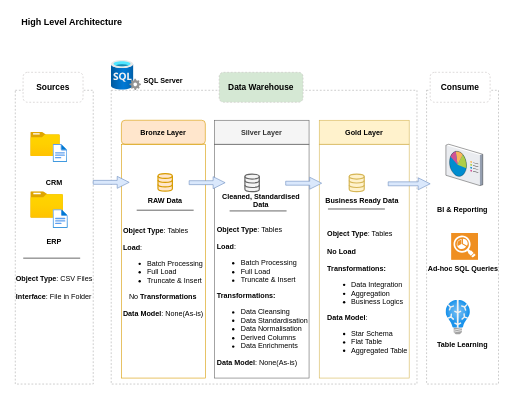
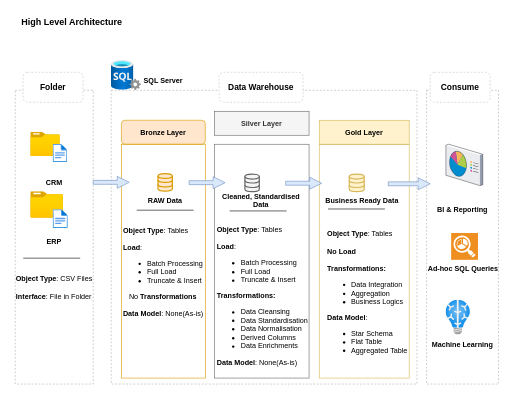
(53, 87) -> (53, 87)
(261, 87) -> (261, 87)
(262, 132) -> (262, 123)
(463, 345) -> (463, 345)
